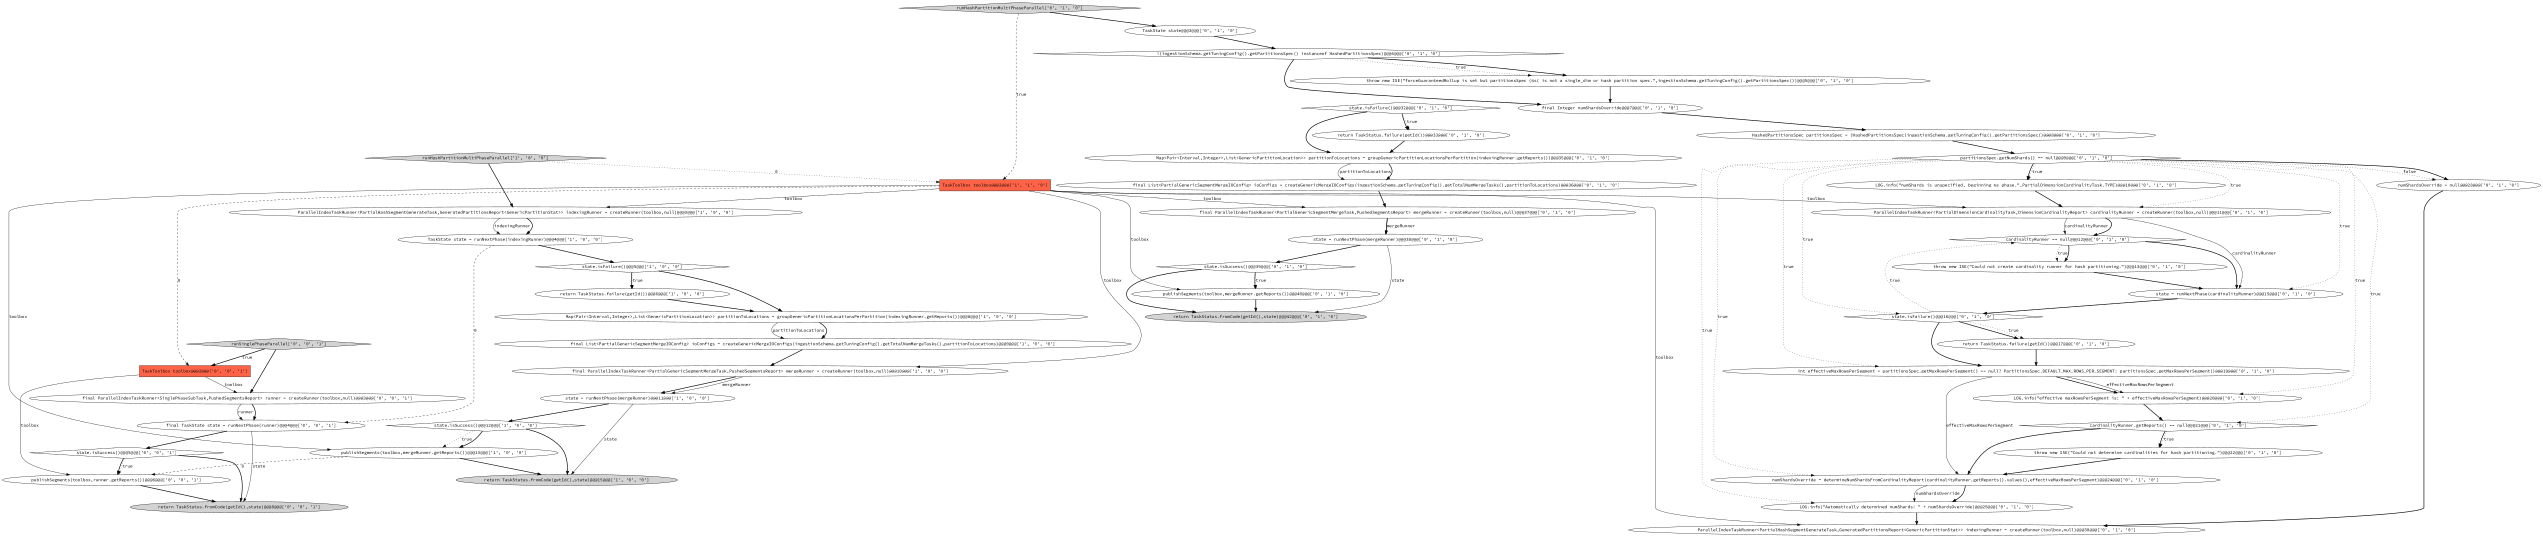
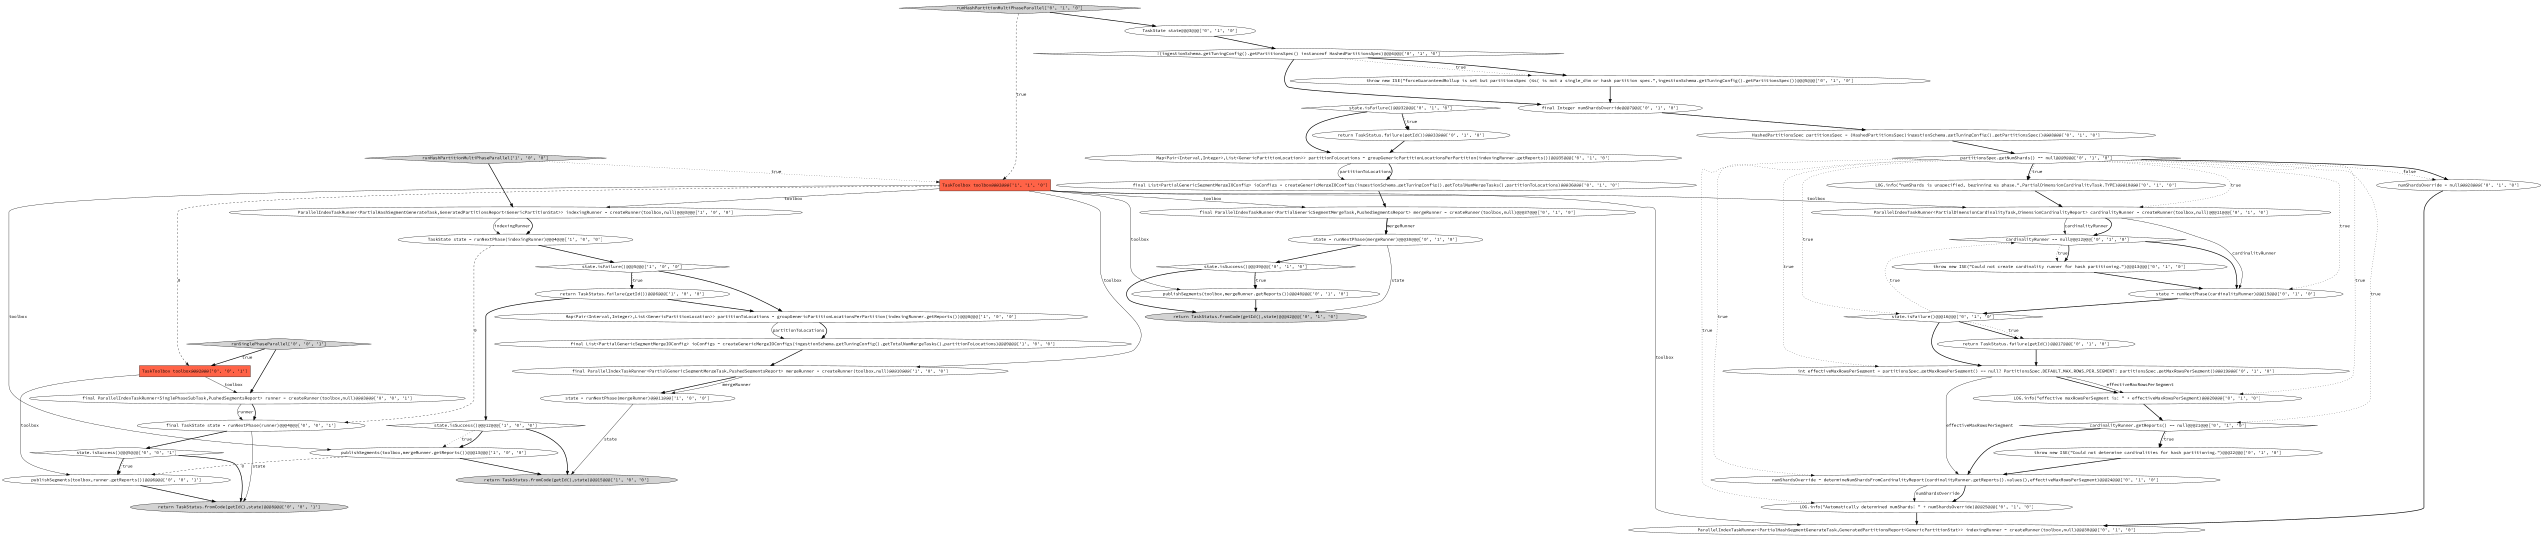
(776, 172) -> (776, 172)
(560, 412) -> (486, 323)
